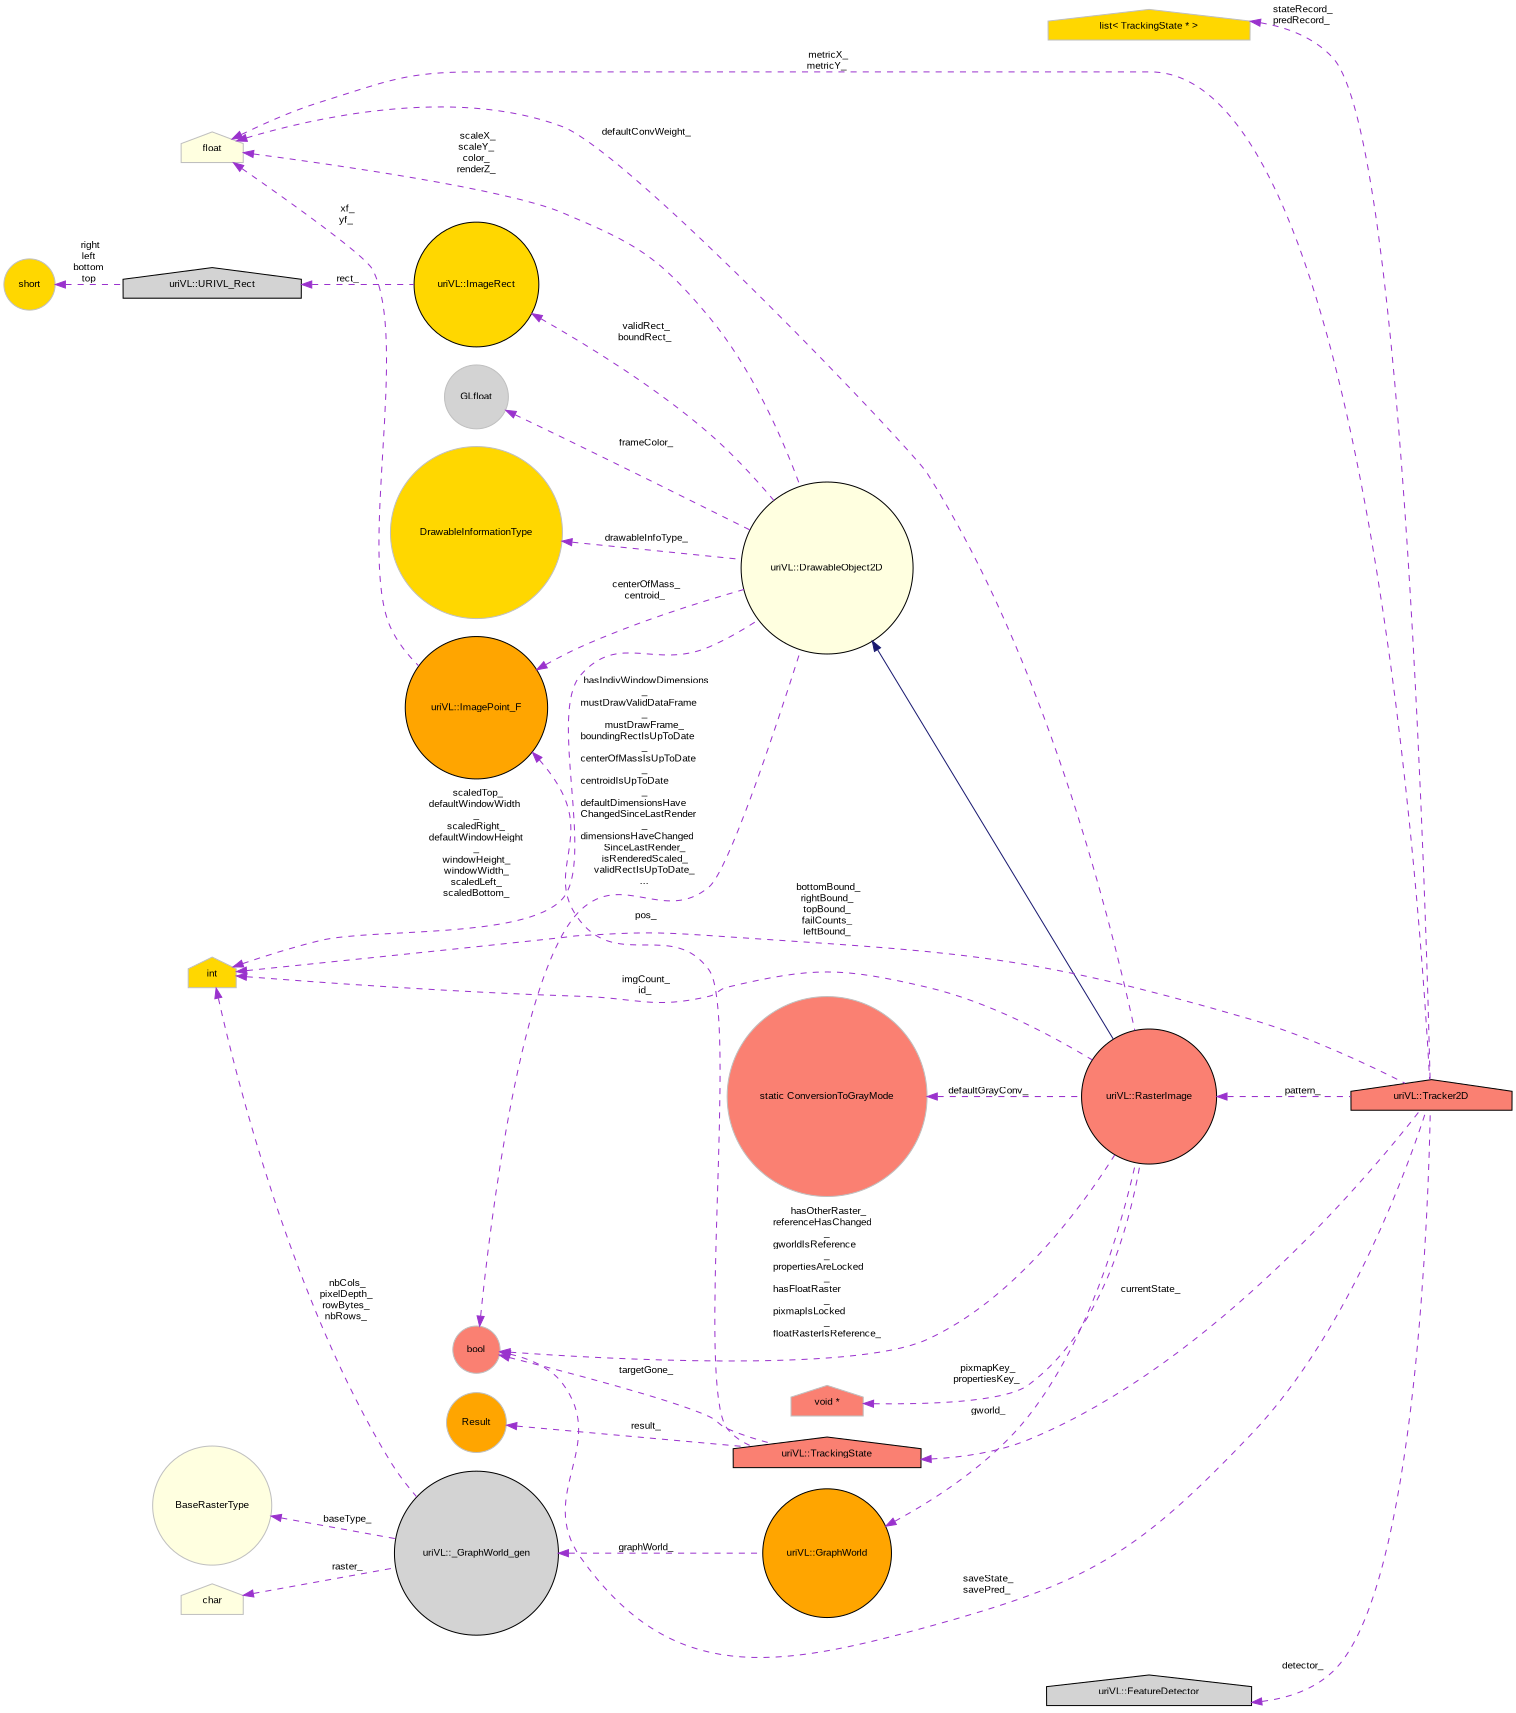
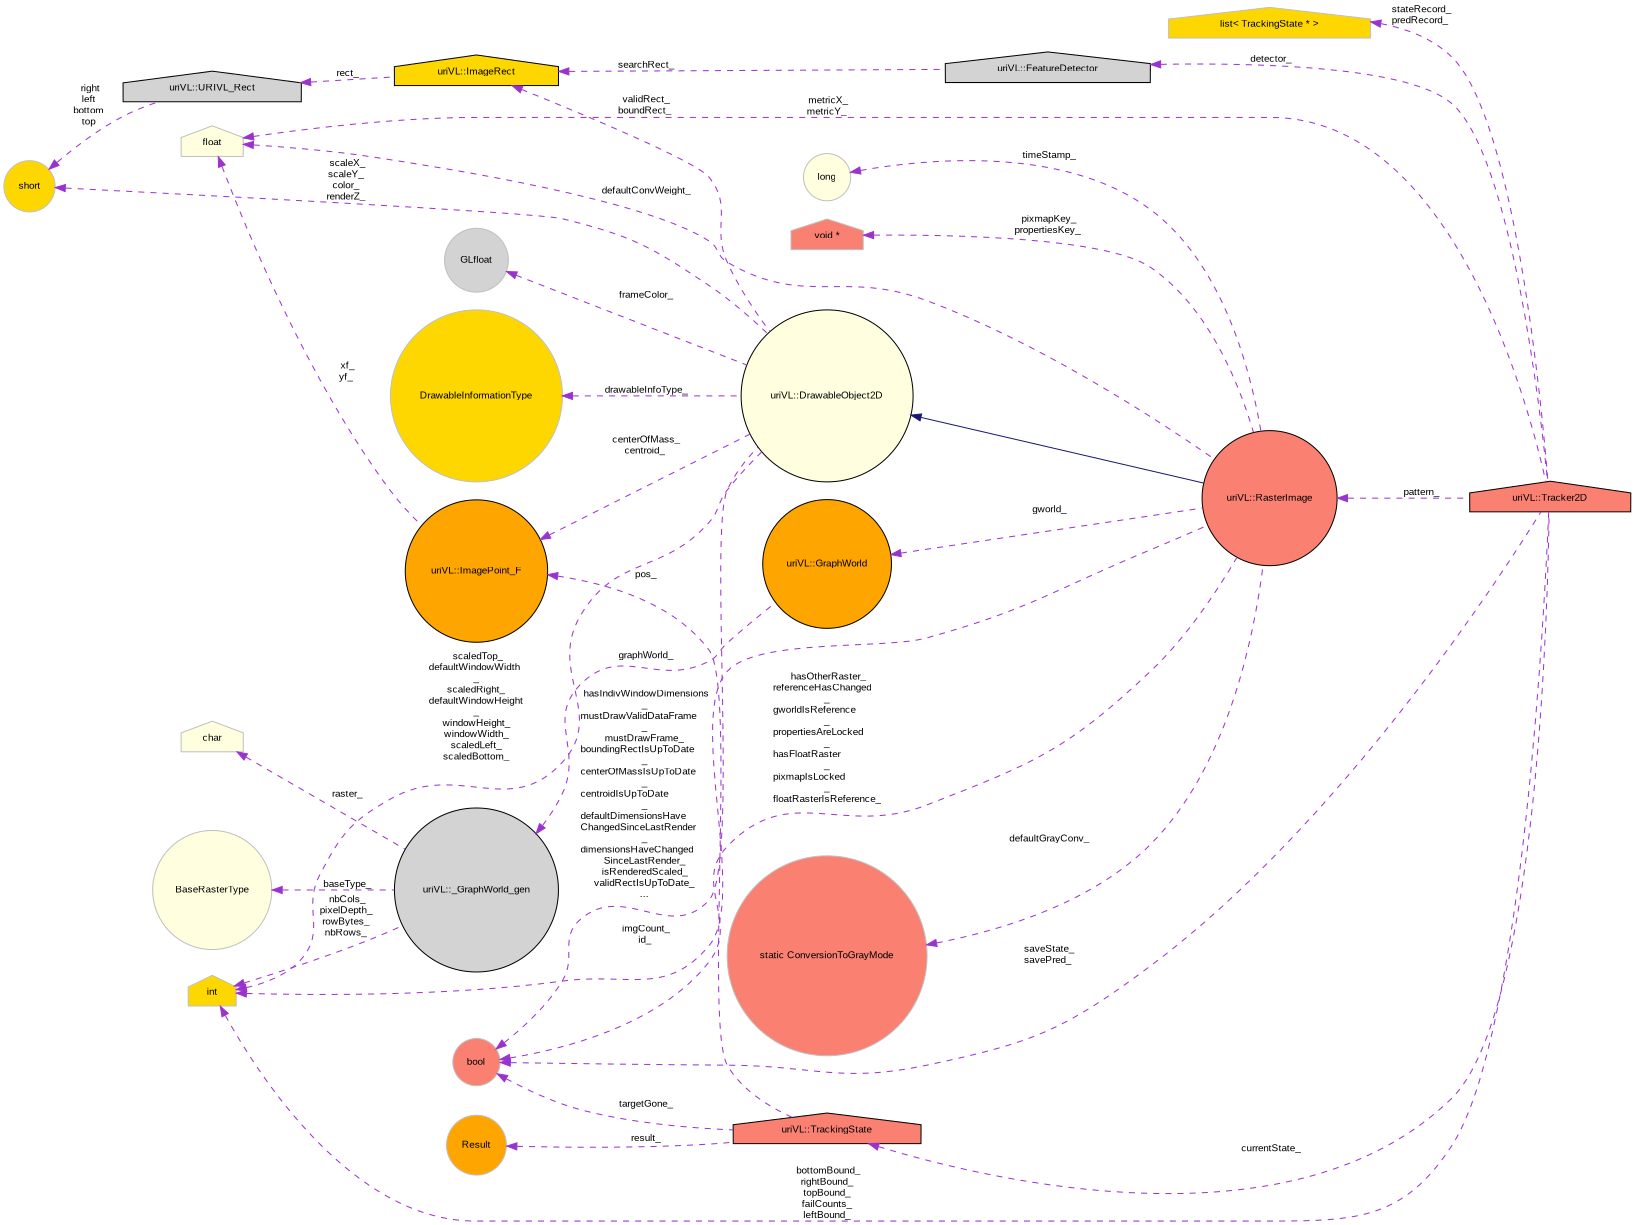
none -> (757, 70)
none -> (827, 177)
(590, 225) -> (433, 208)
(476, 285) -> (476, 72)
